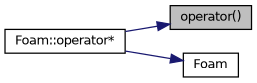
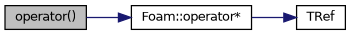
(141, 29) -> (102, 18)
(211, 65) -> (321, 18)
